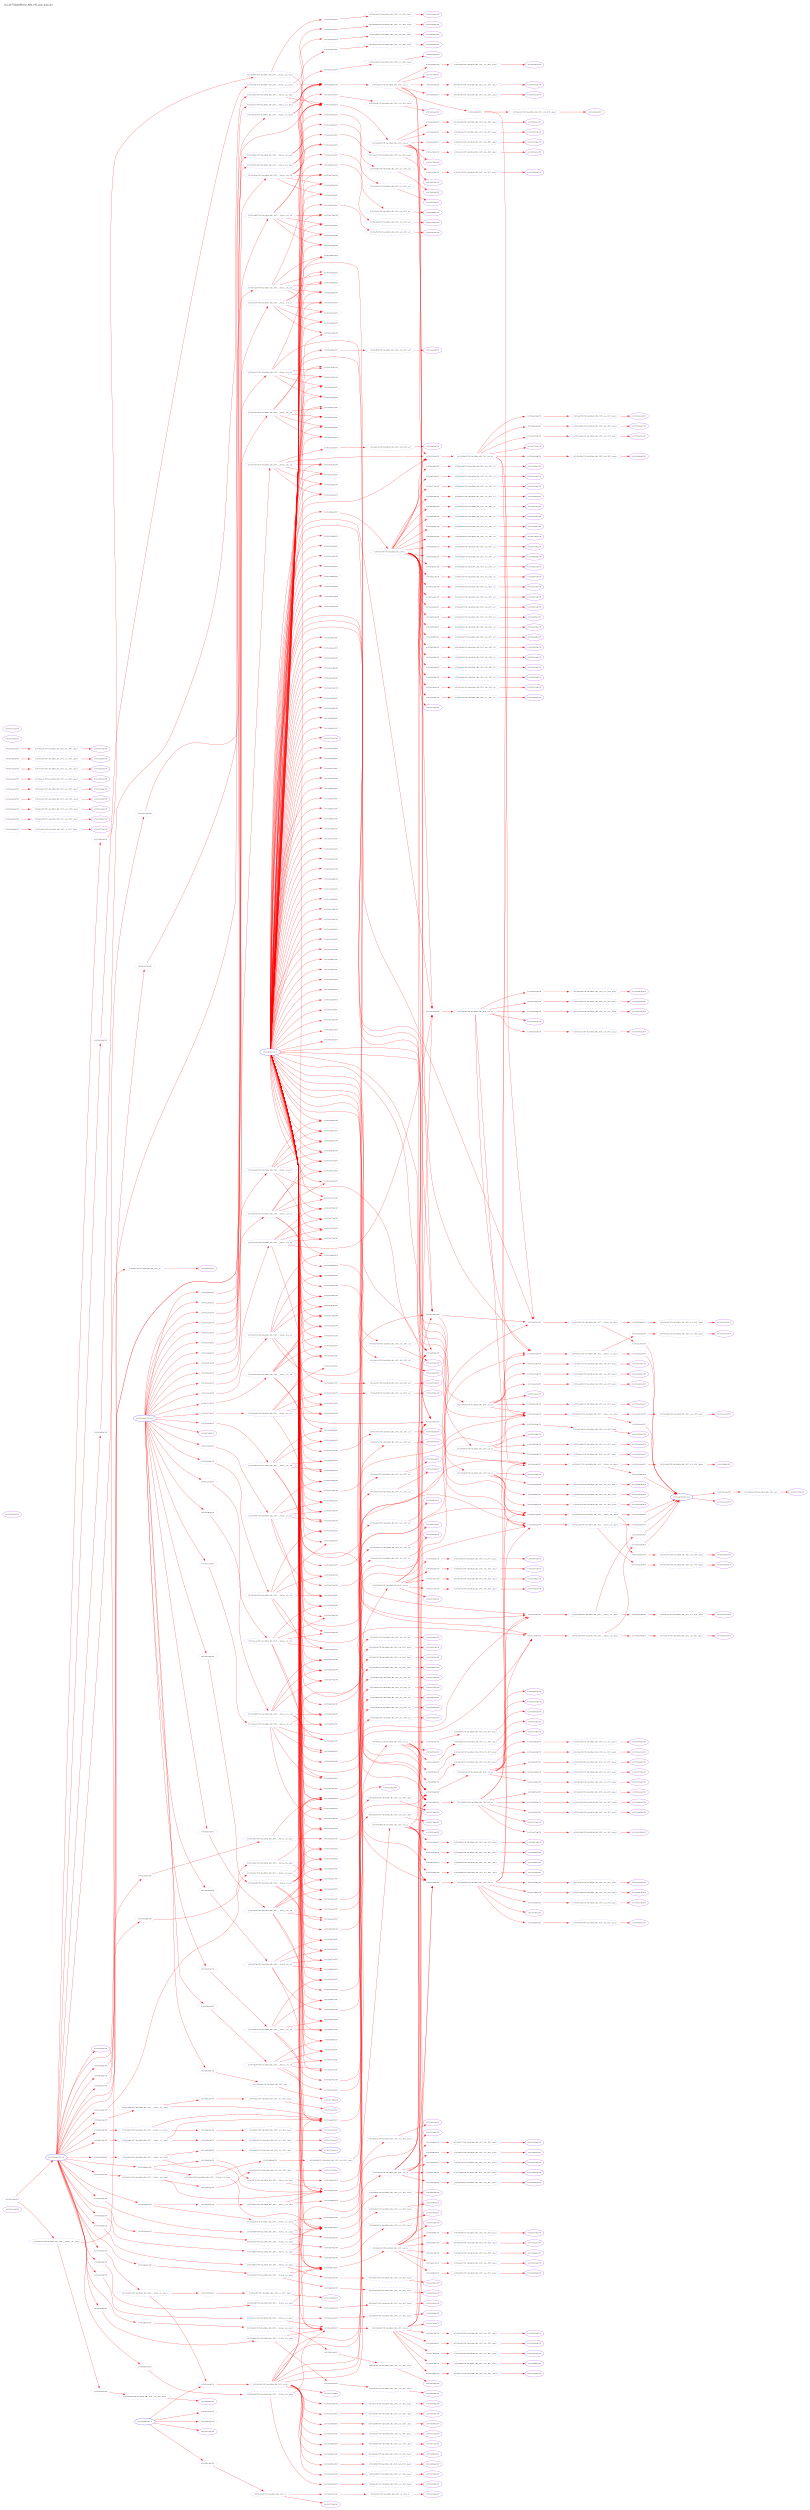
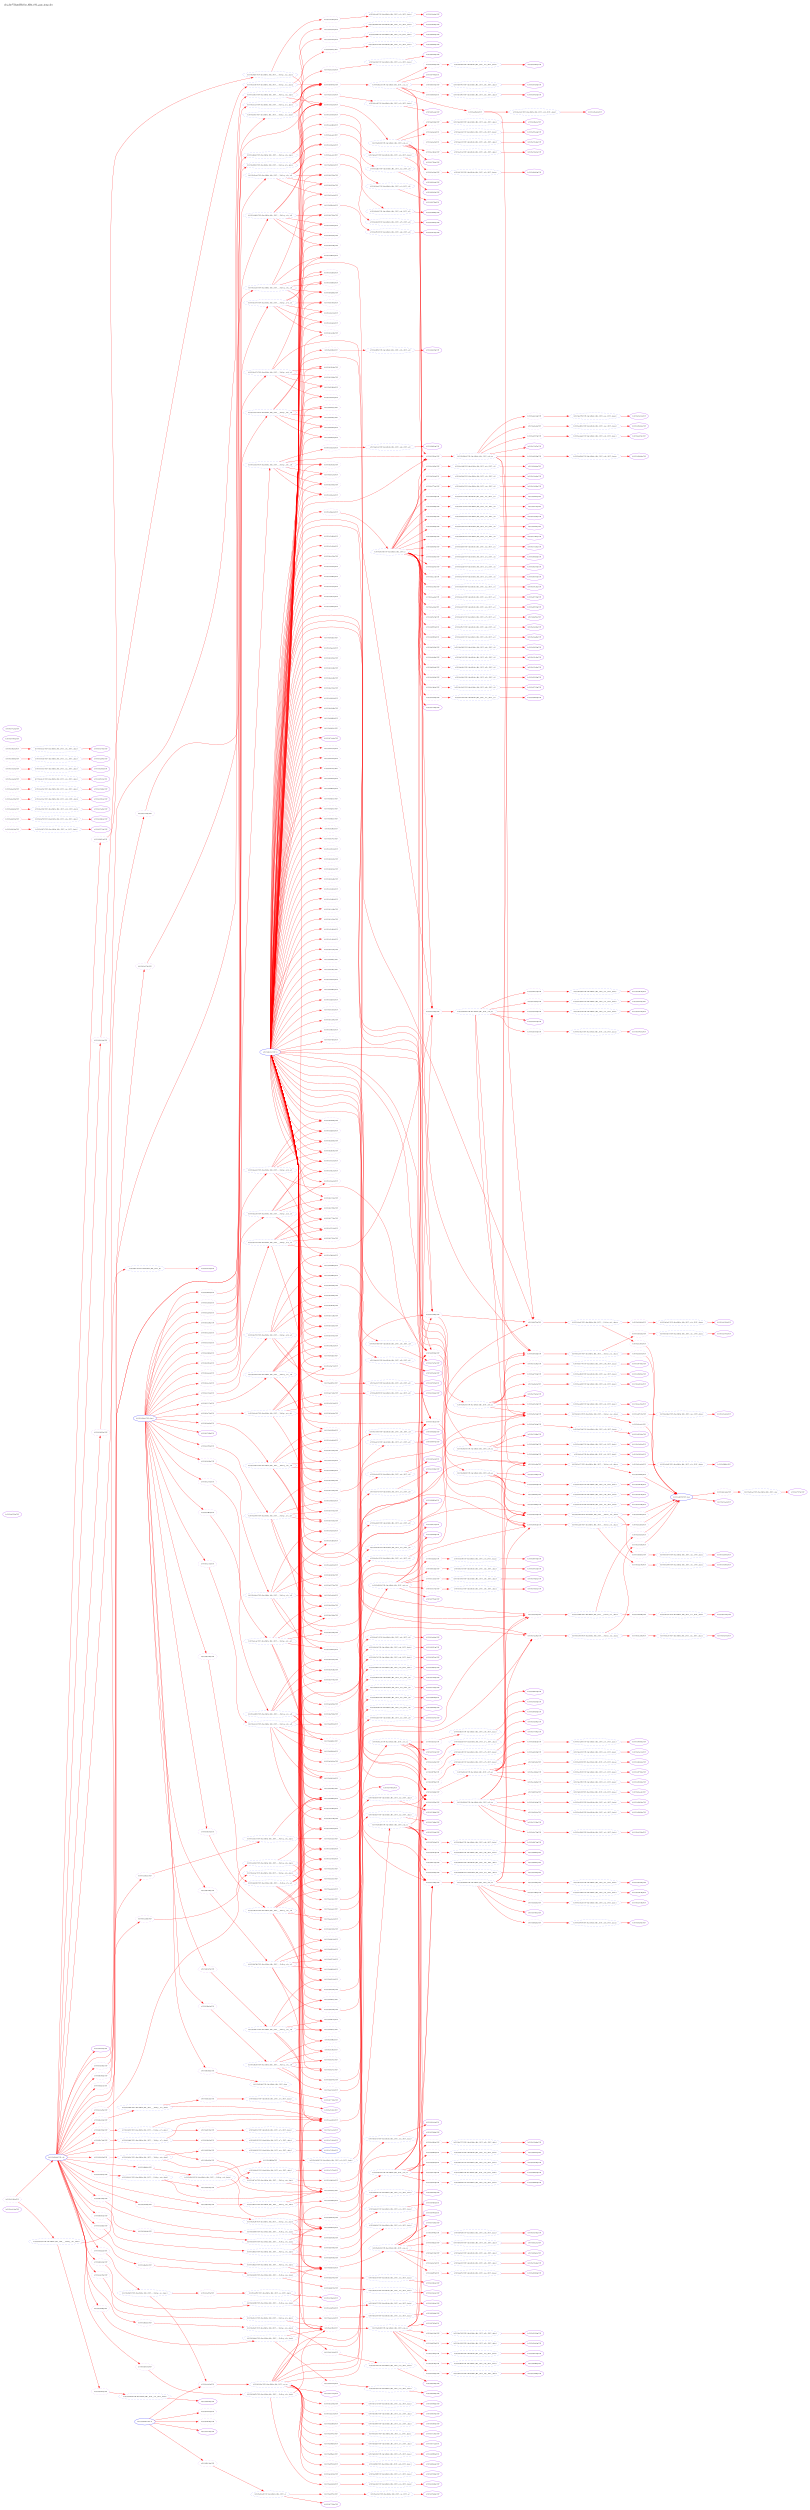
(417, 143) -> none
(299, 1229) -> (299, 1215)
(174, 2164) -> (131, 2149)
(175, 2205) -> (126, 2189)
